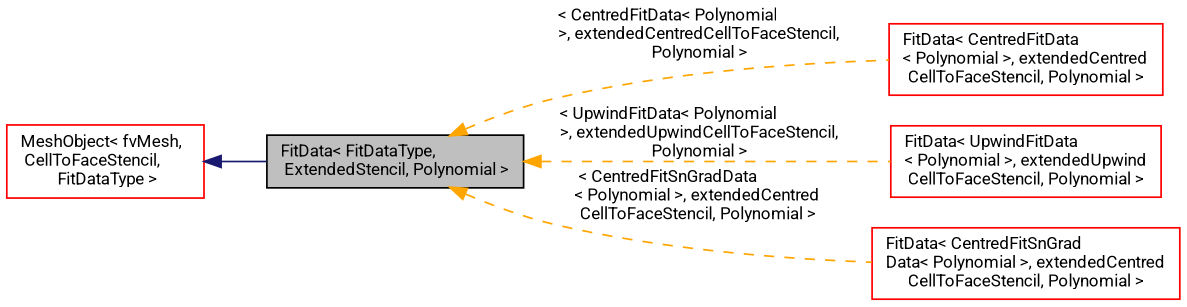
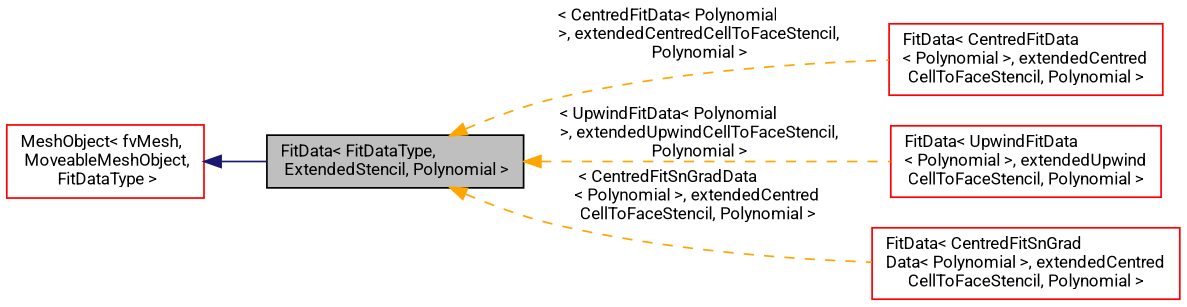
(105, 162) -> (105, 162)
